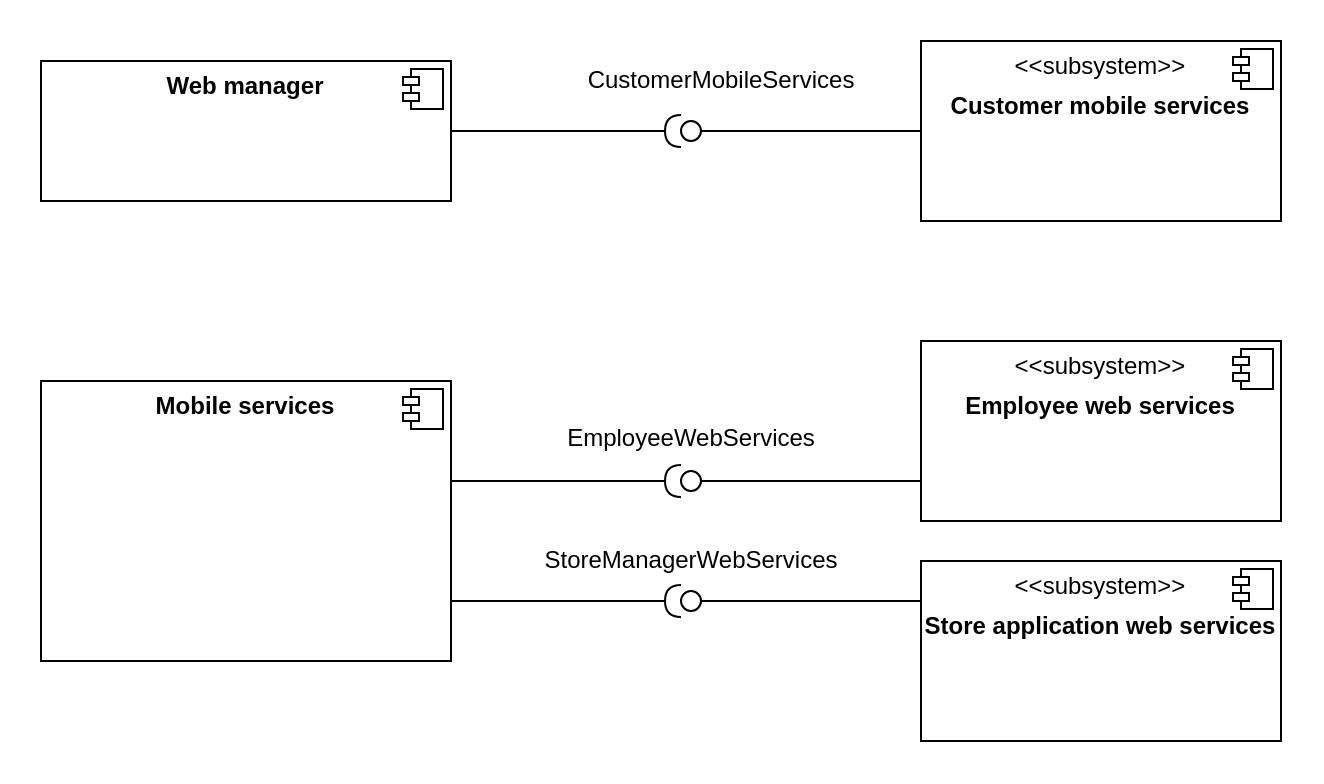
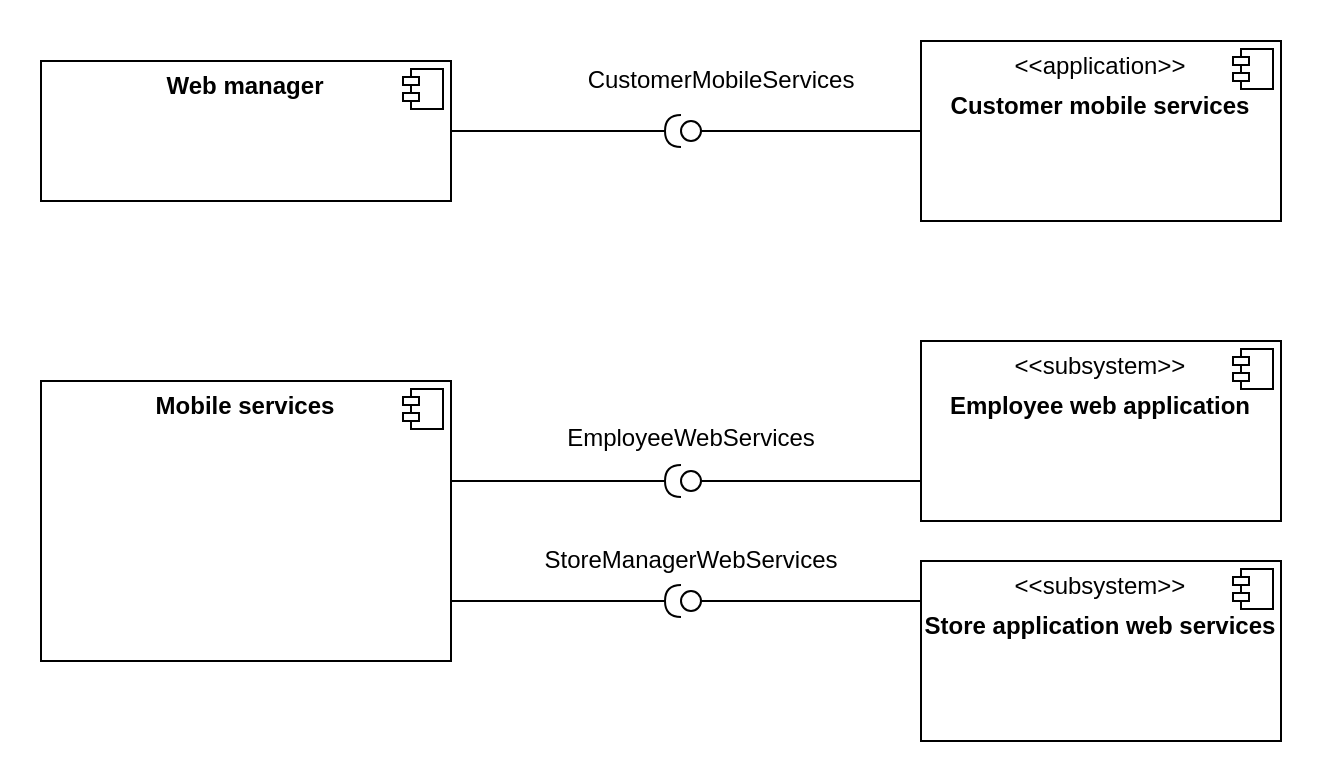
(1067, 41) -> (1067, 41)
(1050, 341) -> (1064, 341)
